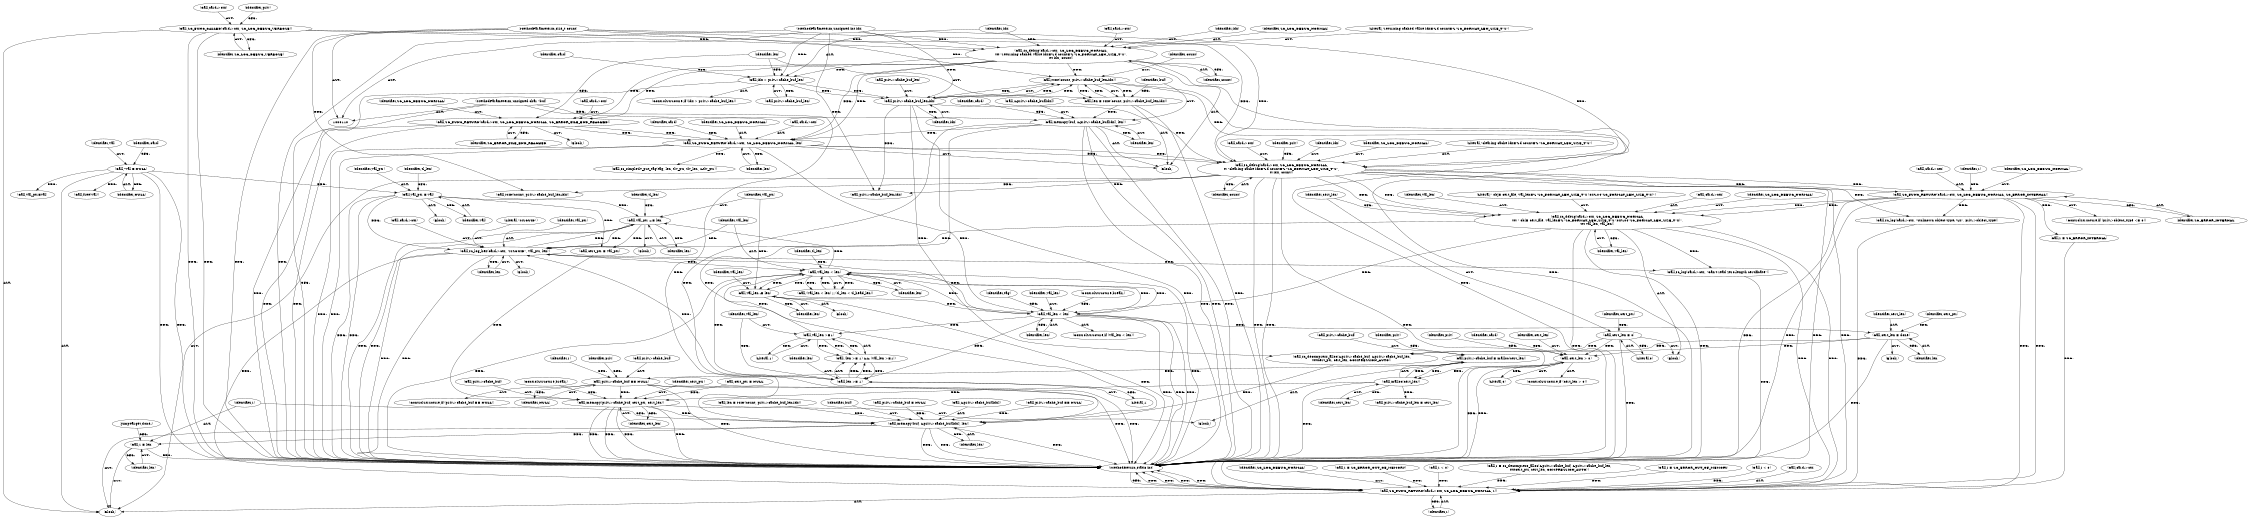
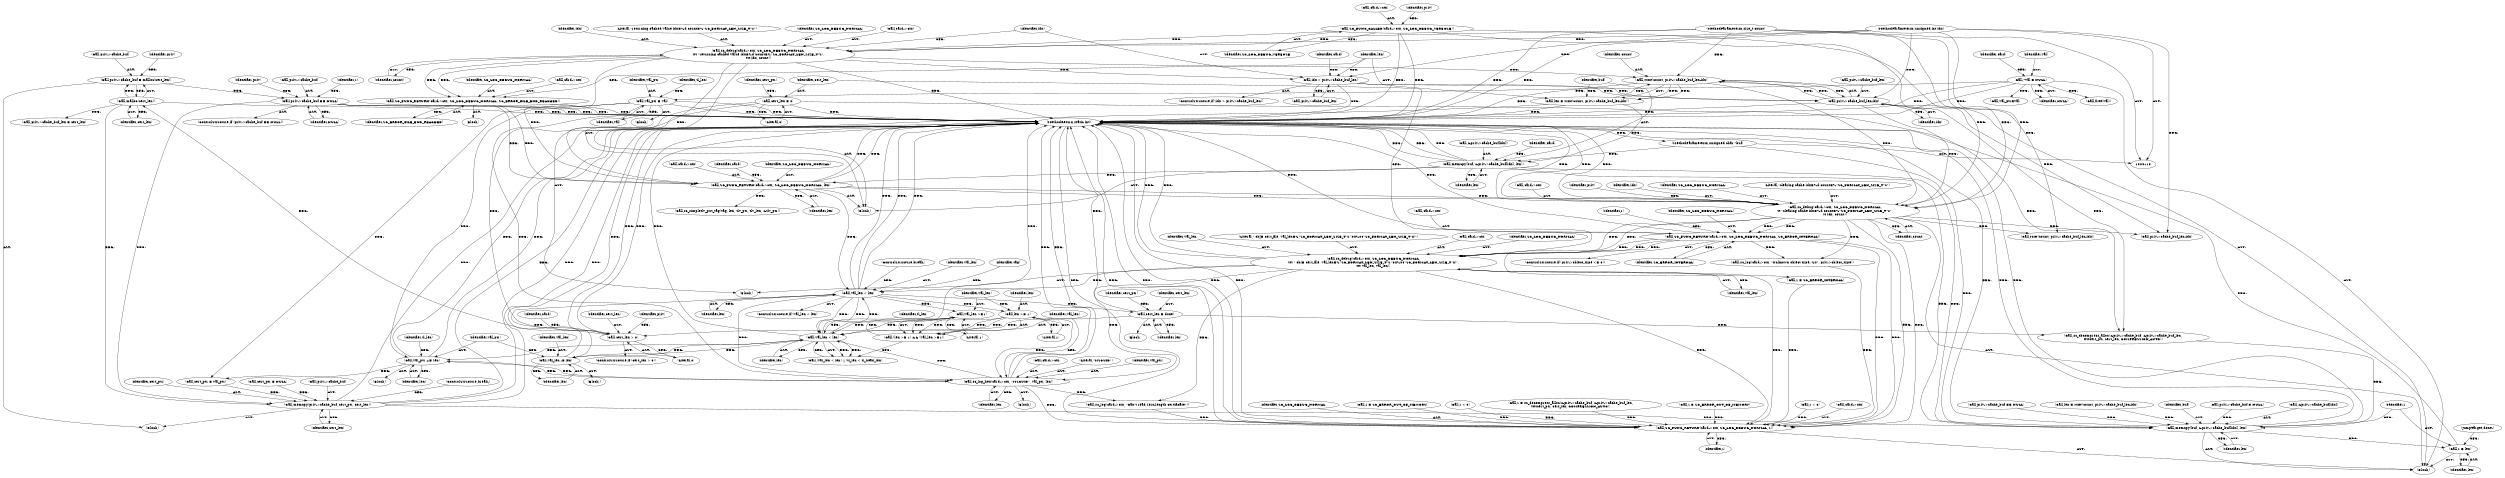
(875, 372) -> (881, 349)
(273, 448) -> (1382, 124)
